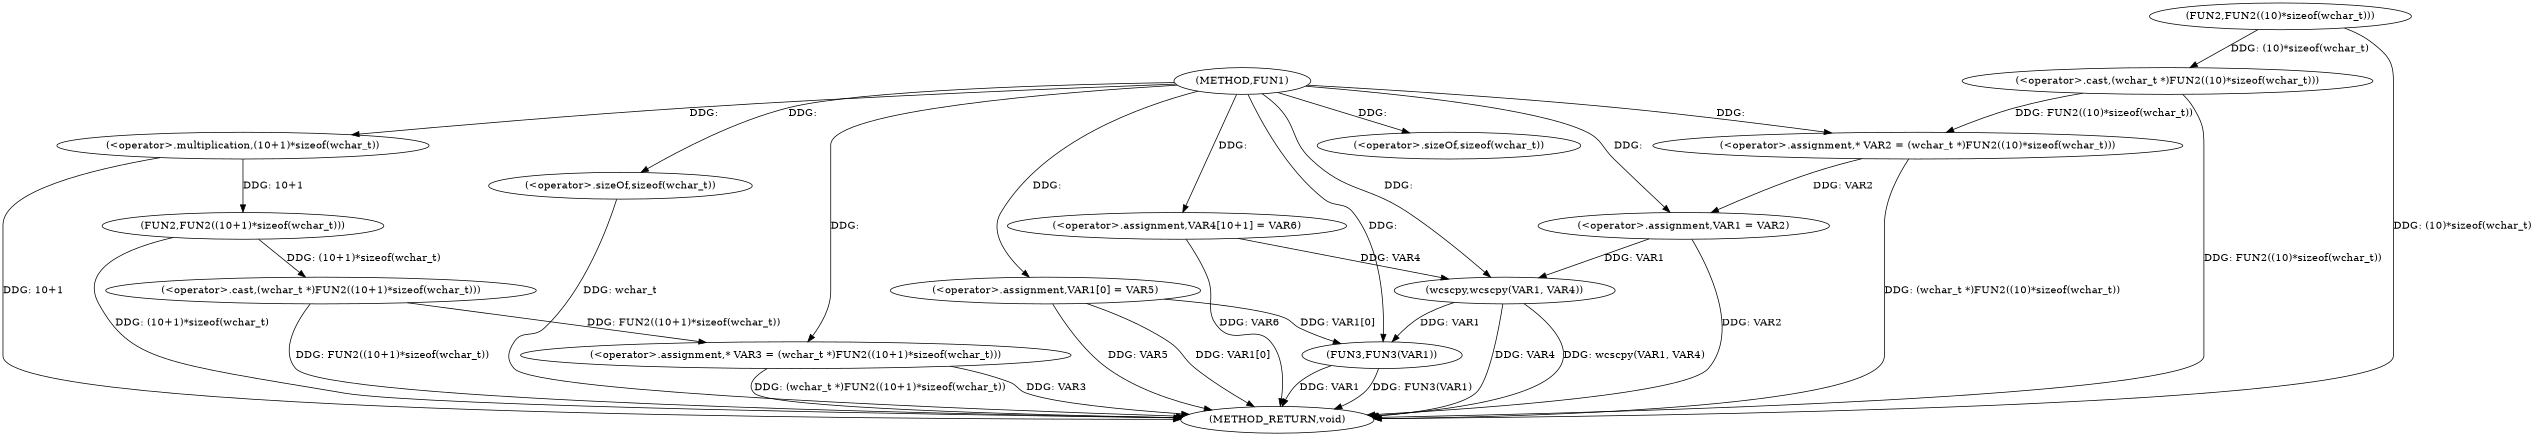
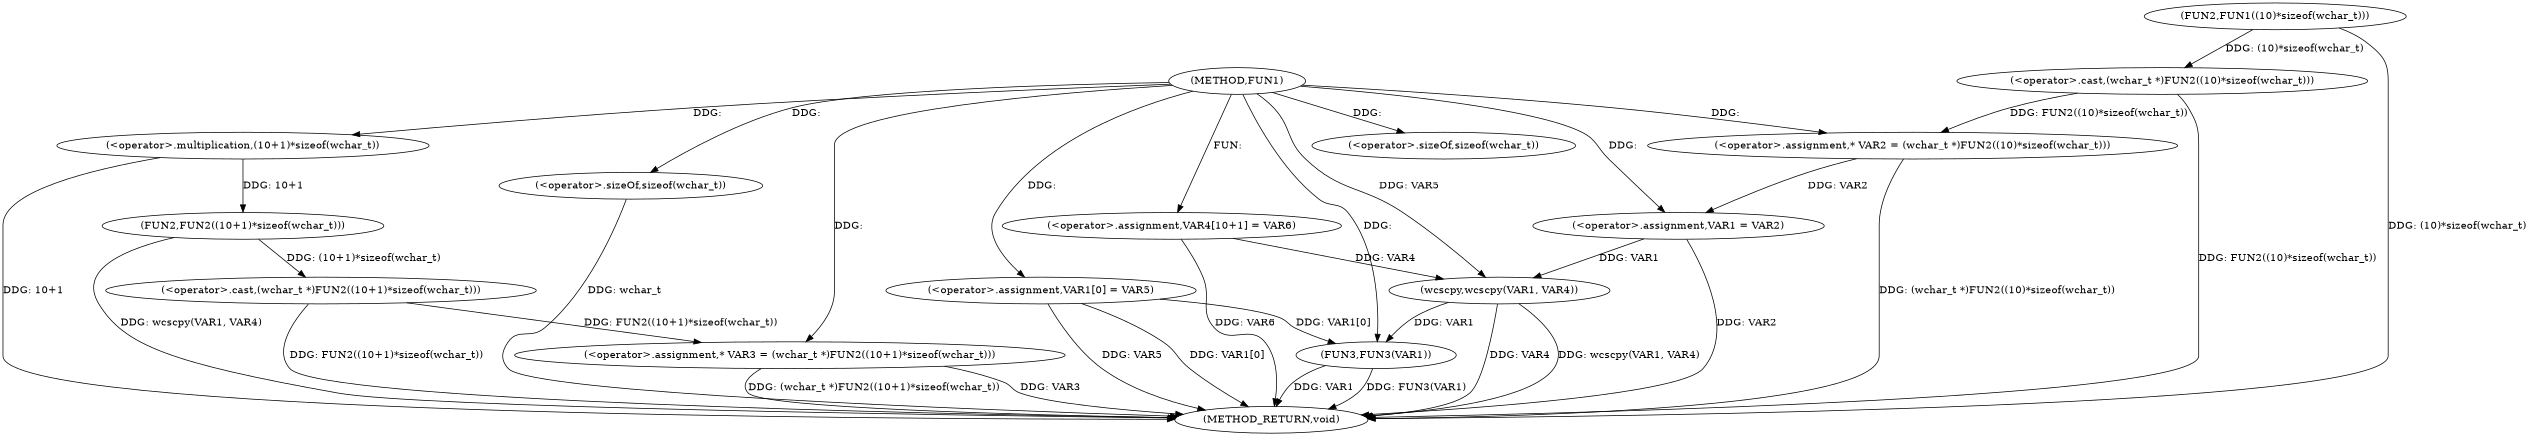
(2280, 16) -> (2275, 16)
(1235, 146) -> (1229, 146)
(1400, 186) -> (1410, 186)
(192, 323) -> (191, 323)
